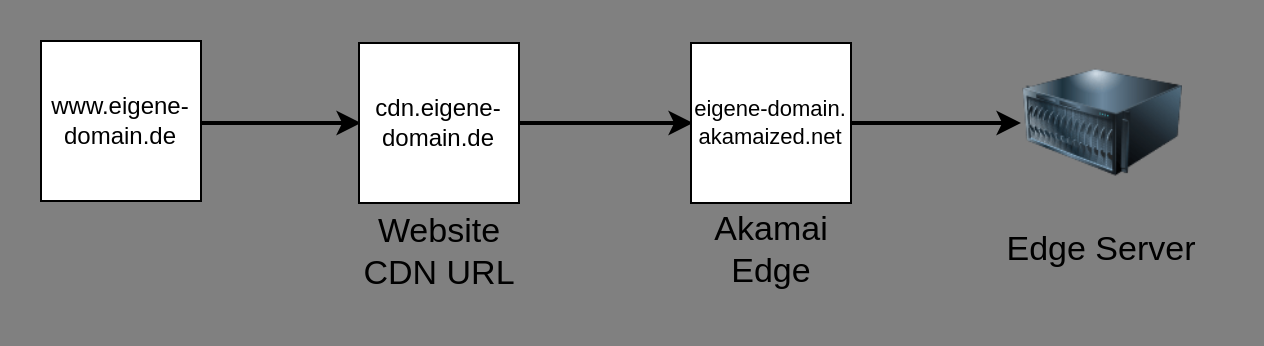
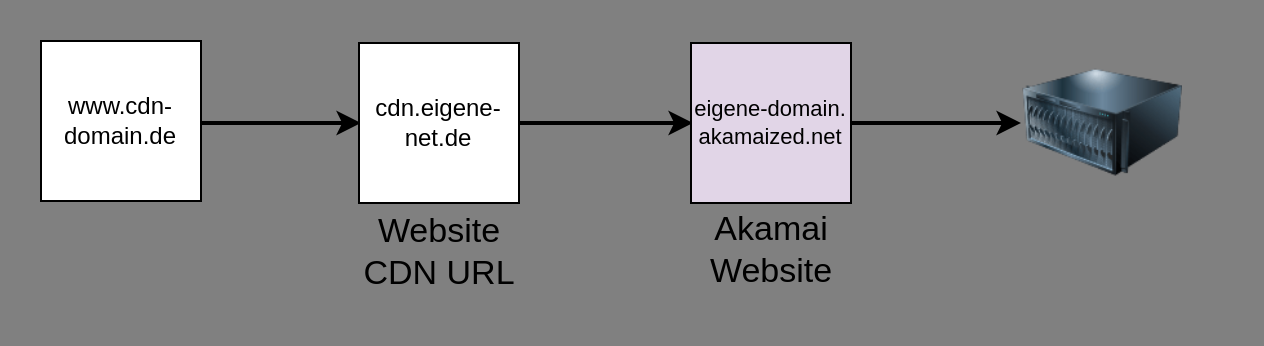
(121, 121) -> (121, 121)
(439, 123) -> (439, 123)
(771, 123) -> (771, 123)
(772, 251) -> (772, 251)
(1101, 251) -> none
